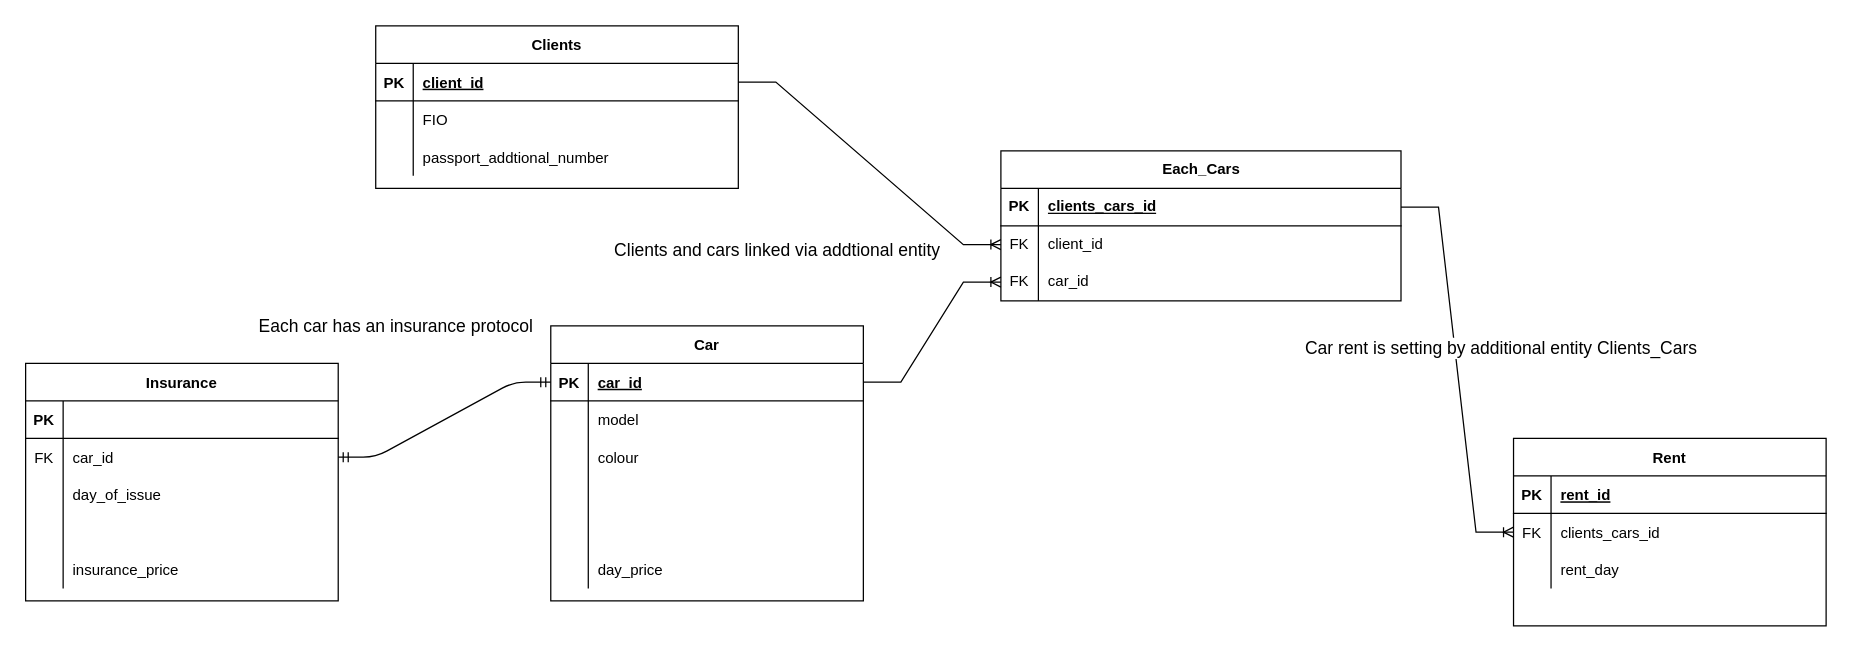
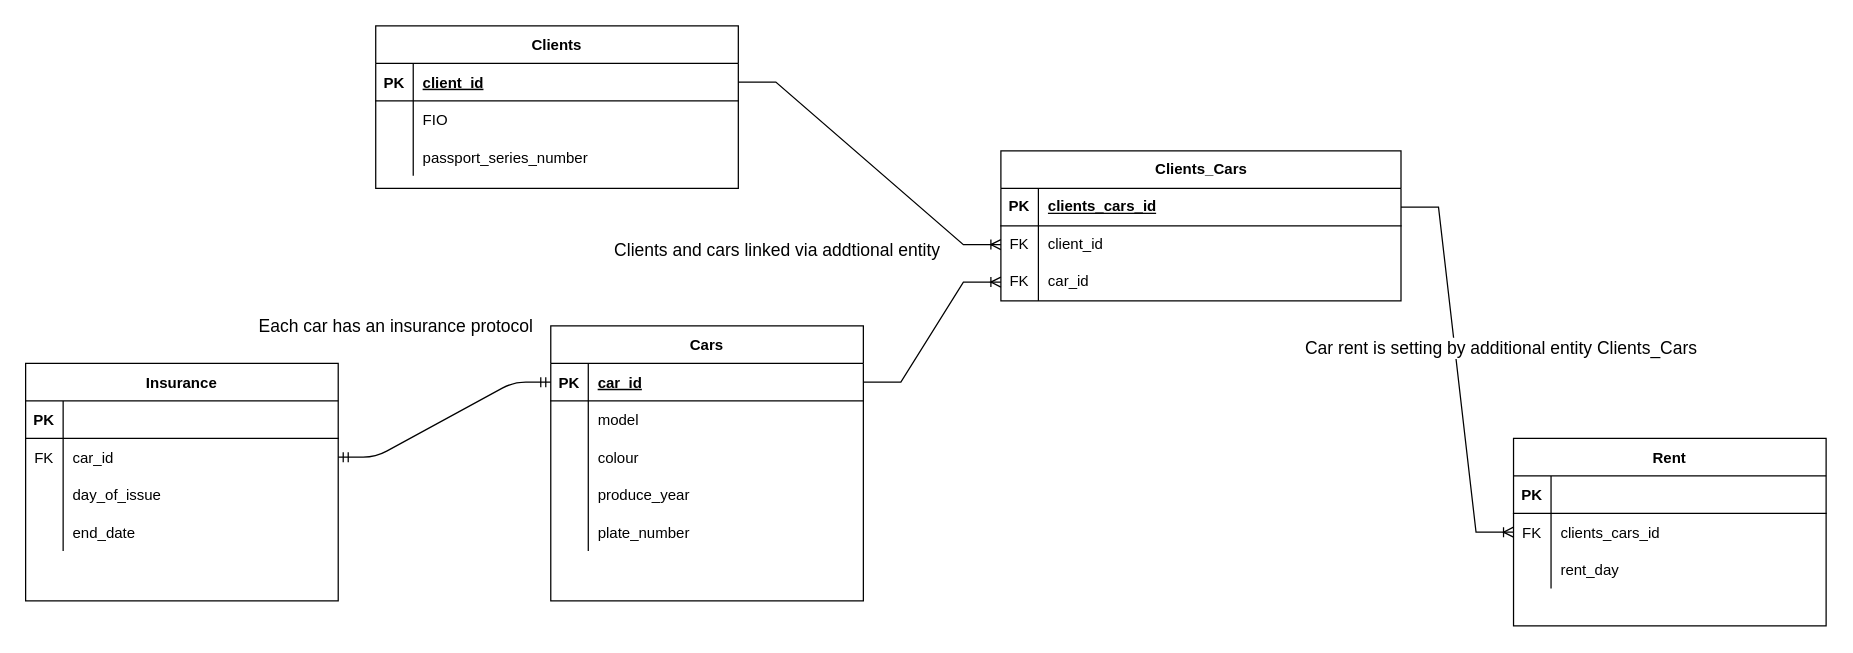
(524, 158) -> (513, 158)
(1201, 169) -> (1201, 169)
(706, 345) -> (706, 345)
none -> (726, 494)
(1688, 494) -> none
none -> (201, 532)
none -> (726, 532)
(201, 569) -> none
(726, 569) -> none
